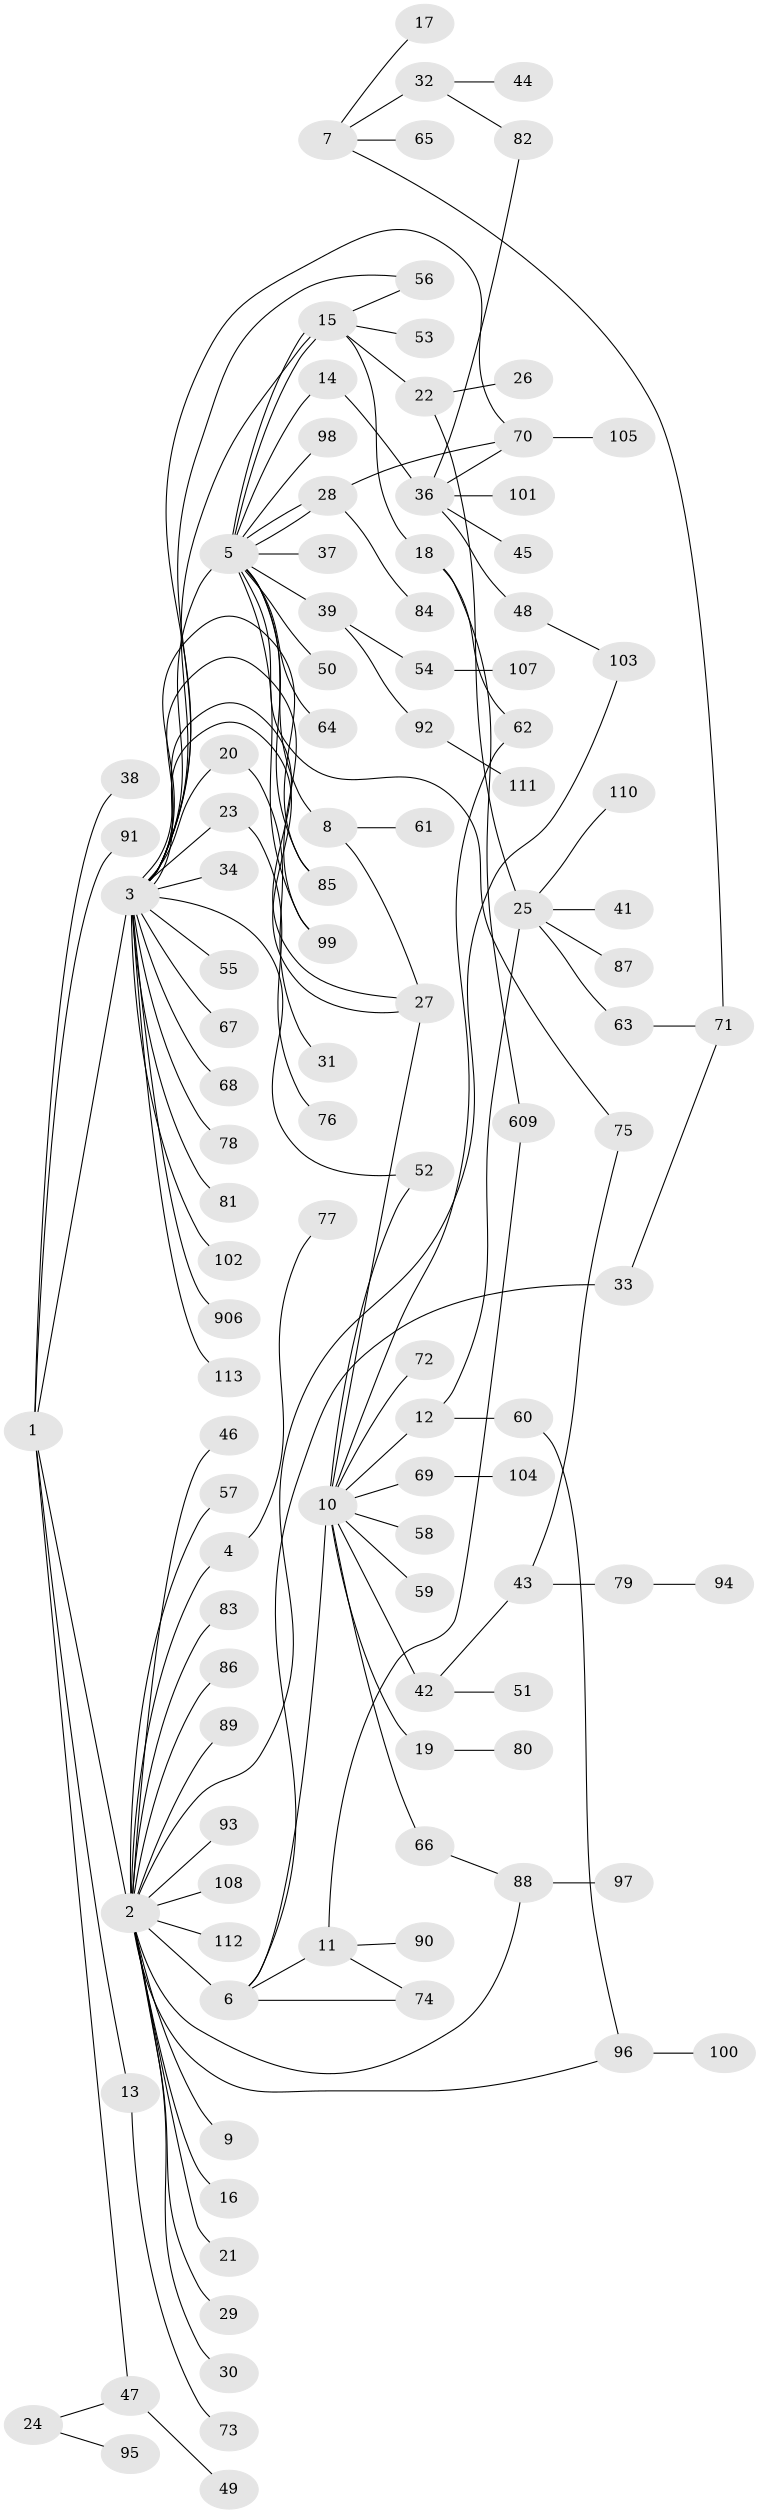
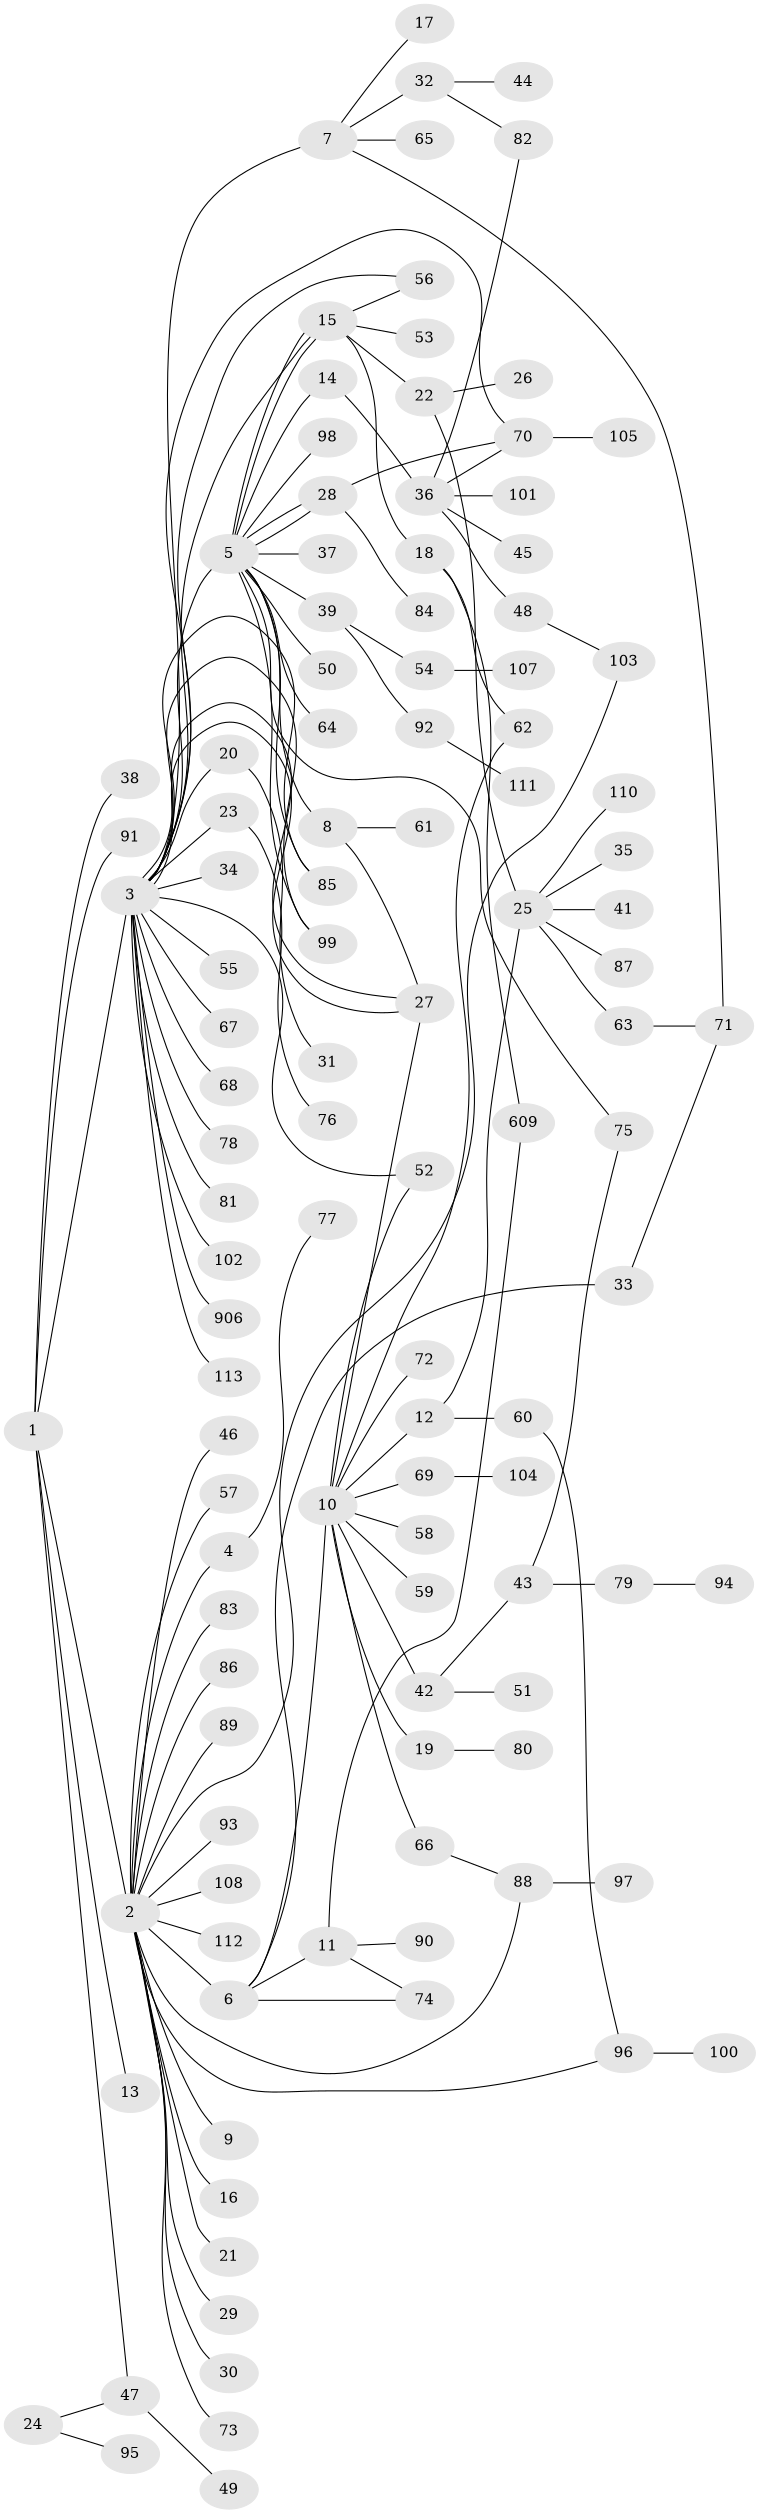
none -> (168, 426)
none -> (624, 851)
(152, 2270) -> (163, 2265)
